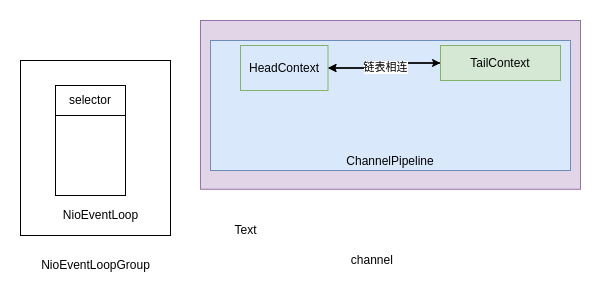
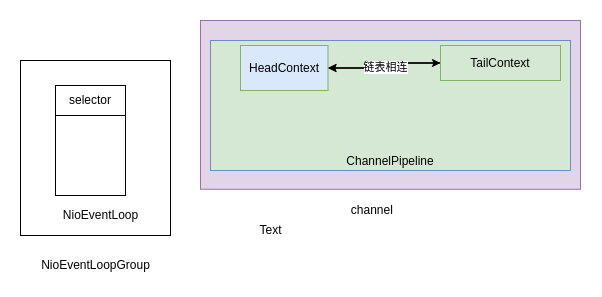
(391, 106) -> (391, 106)
(246, 231) -> (271, 231)
(373, 261) -> (373, 211)
